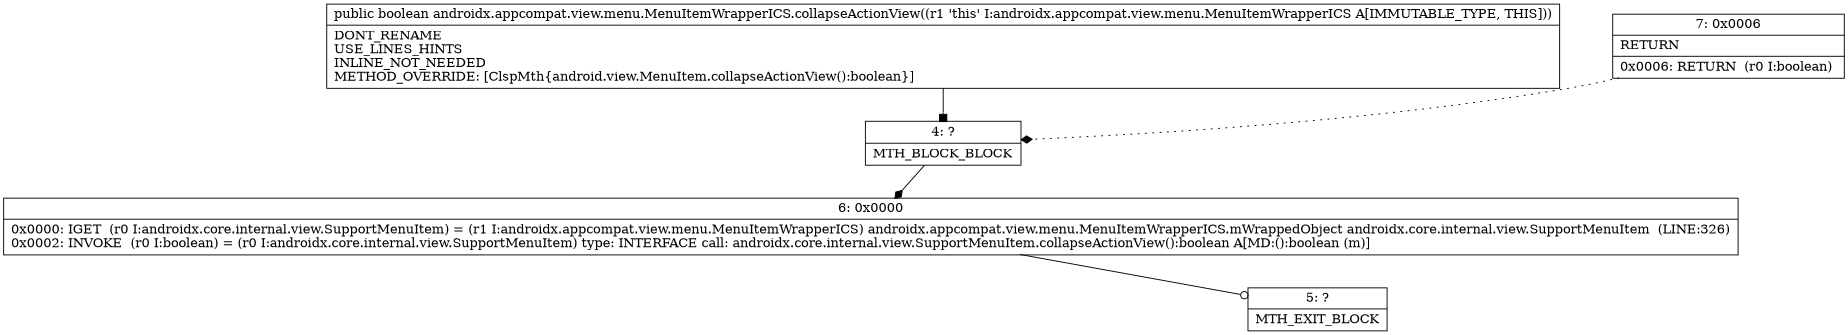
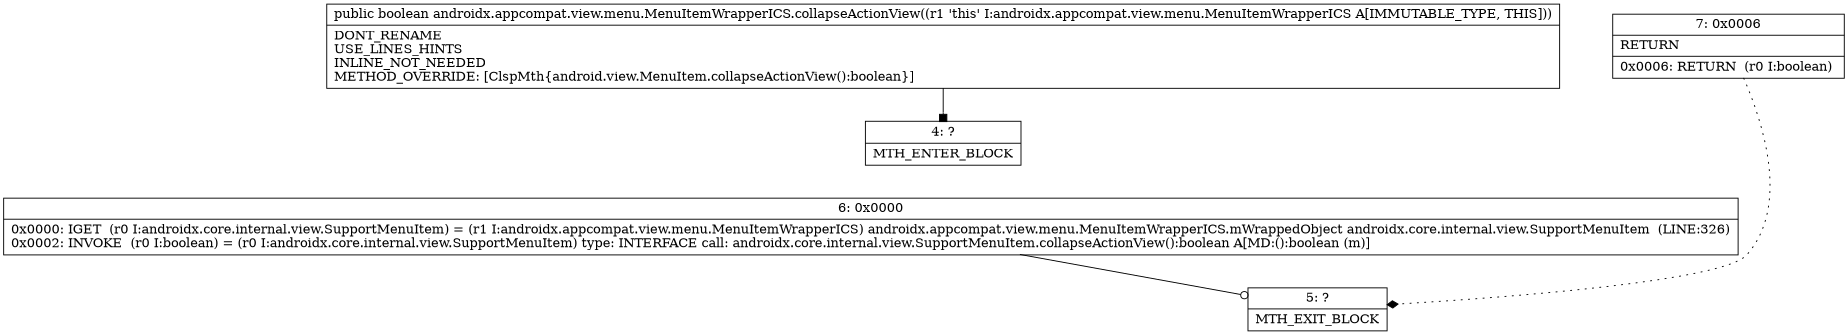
(1327, 119) -> (1667, 278)
(943, 154) -> (943, 154)
(913, 178) -> none
